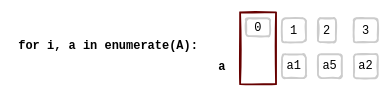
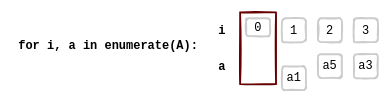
(327, 30) -> (330, 30)
none -> (222, 31)
(294, 66) -> (294, 78)
(366, 66) -> (366, 66)
